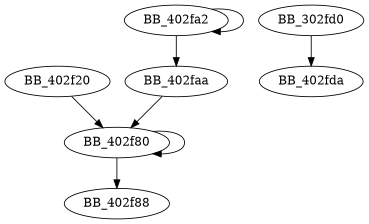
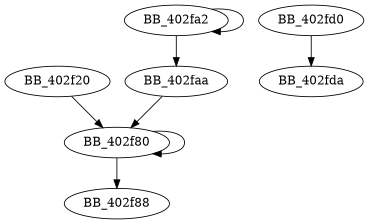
(311, 20) -> (311, 20)
